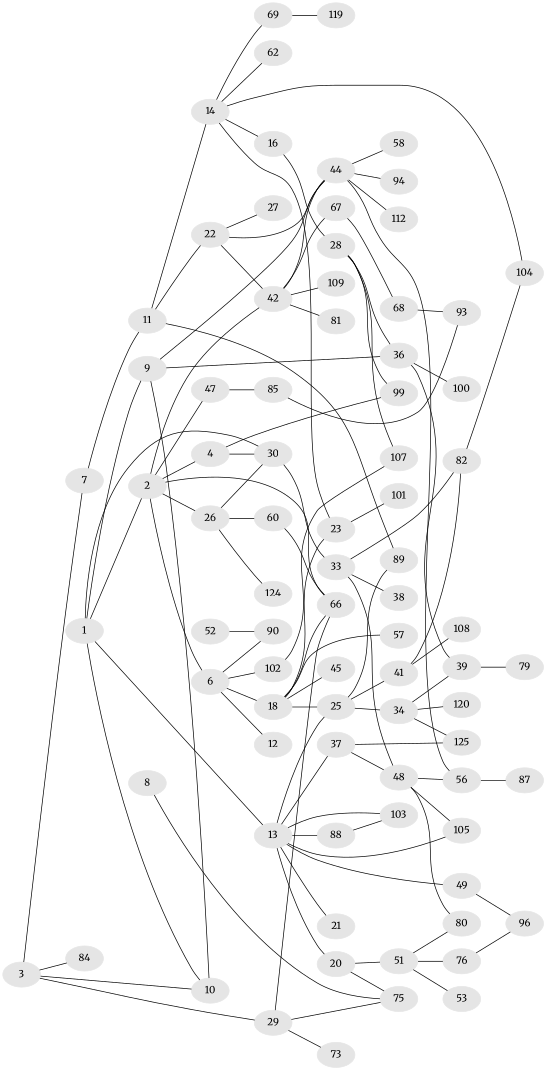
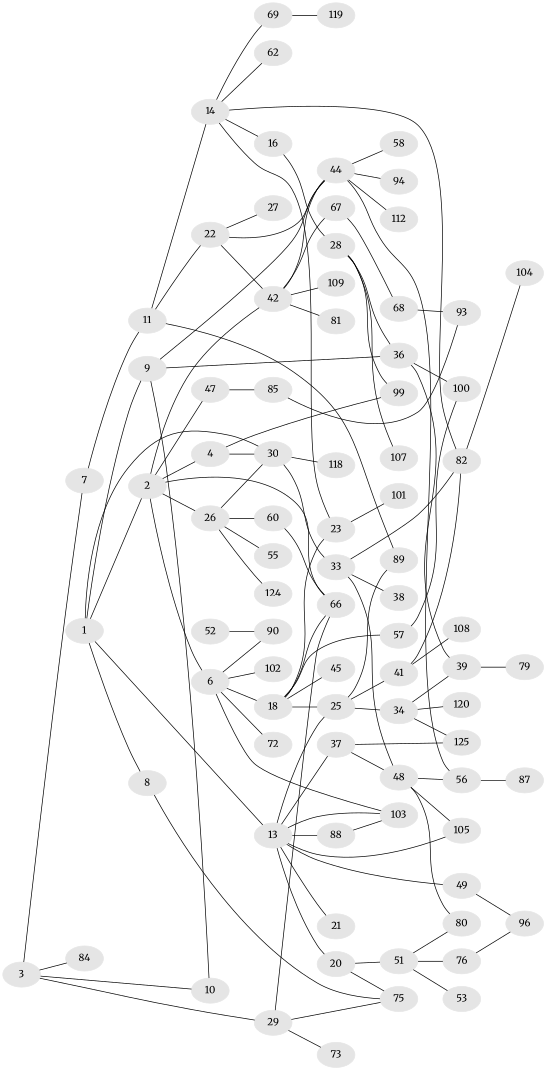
(427, 91) -> (440, 190)
none -> (336, 465)
none -> (436, 515)
(303, 545) -> none
none -> (273, 556)
(273, 745) -> (273, 745)
none -> (279, 777)
(128, 817) -> (112, 708)
